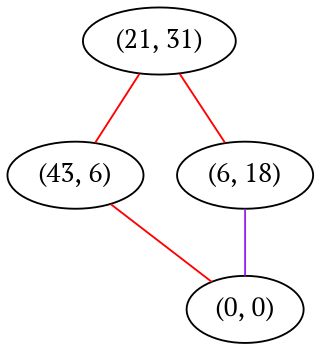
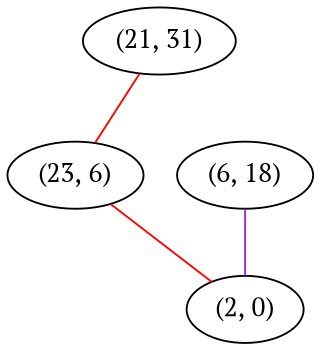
(202, 108) -> none
(75, 175) -> (75, 175)
(245, 309) -> (245, 309)
